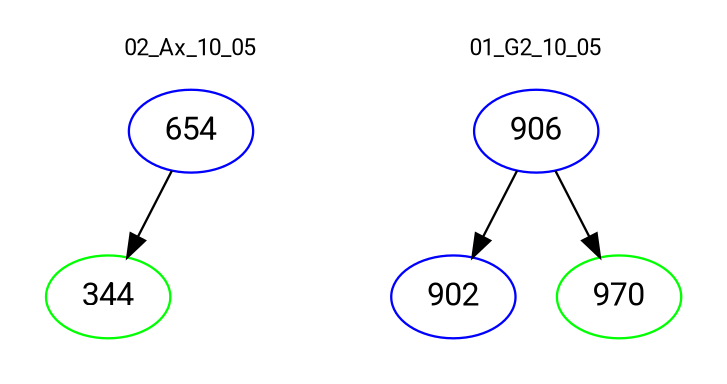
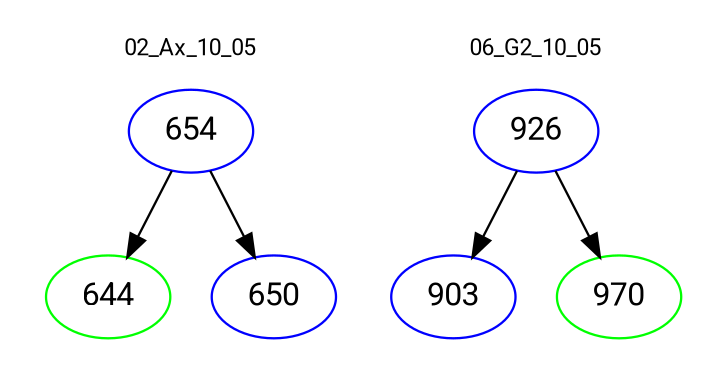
(536, 49) -> (536, 49)
(536, 131) -> (536, 131)
(108, 297) -> (108, 297)
none -> (274, 297)
(453, 297) -> (453, 297)
